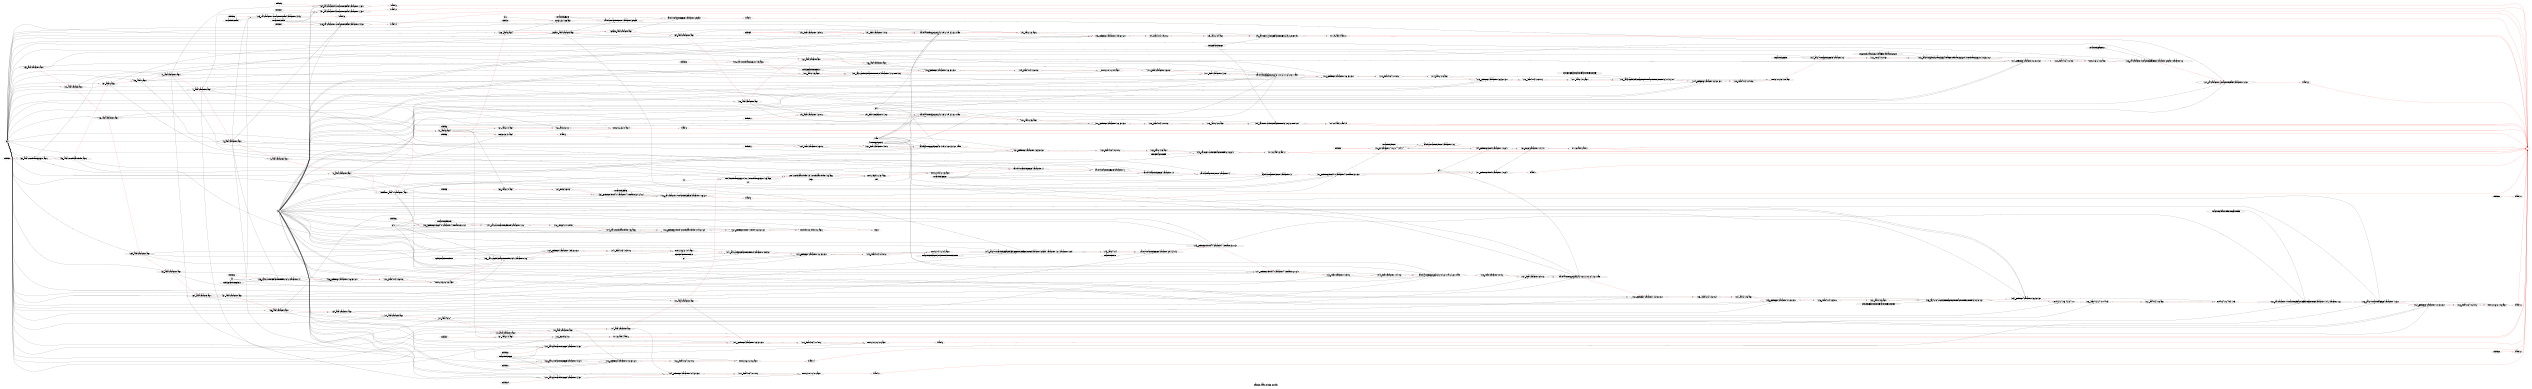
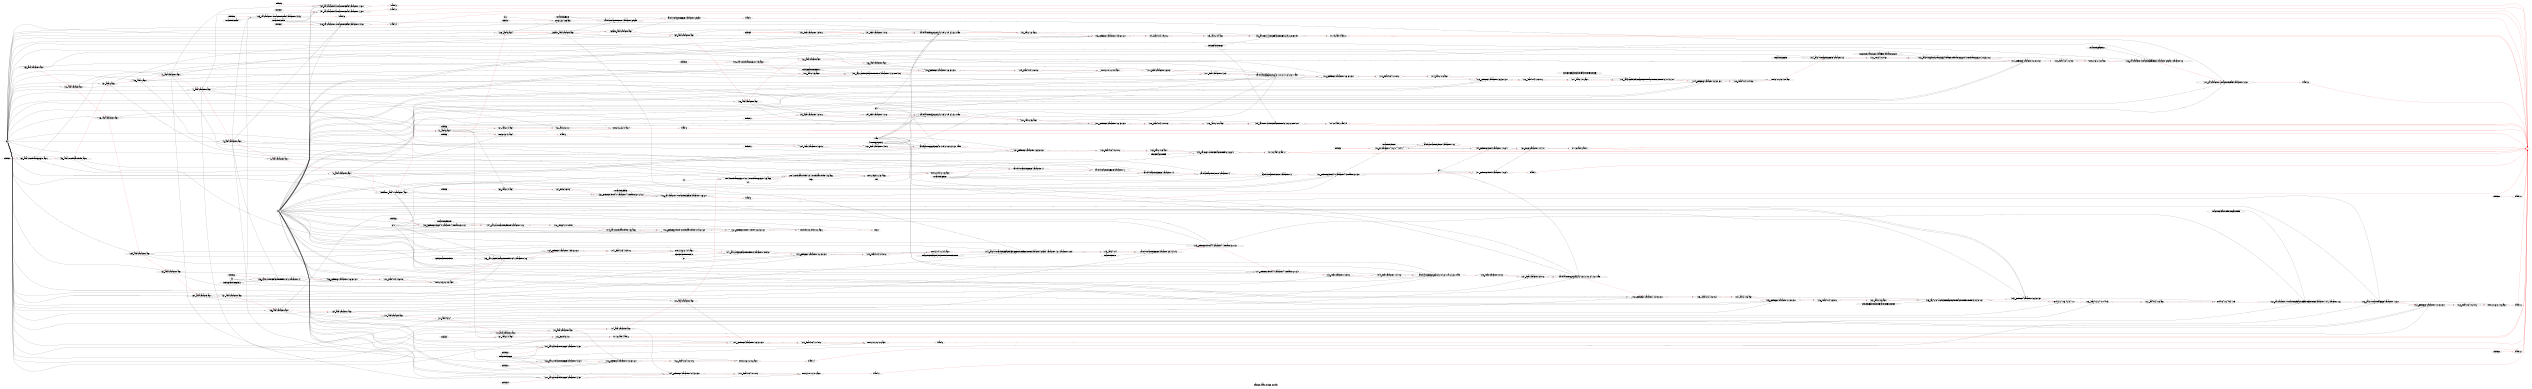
(876, 115) -> (876, 115)
